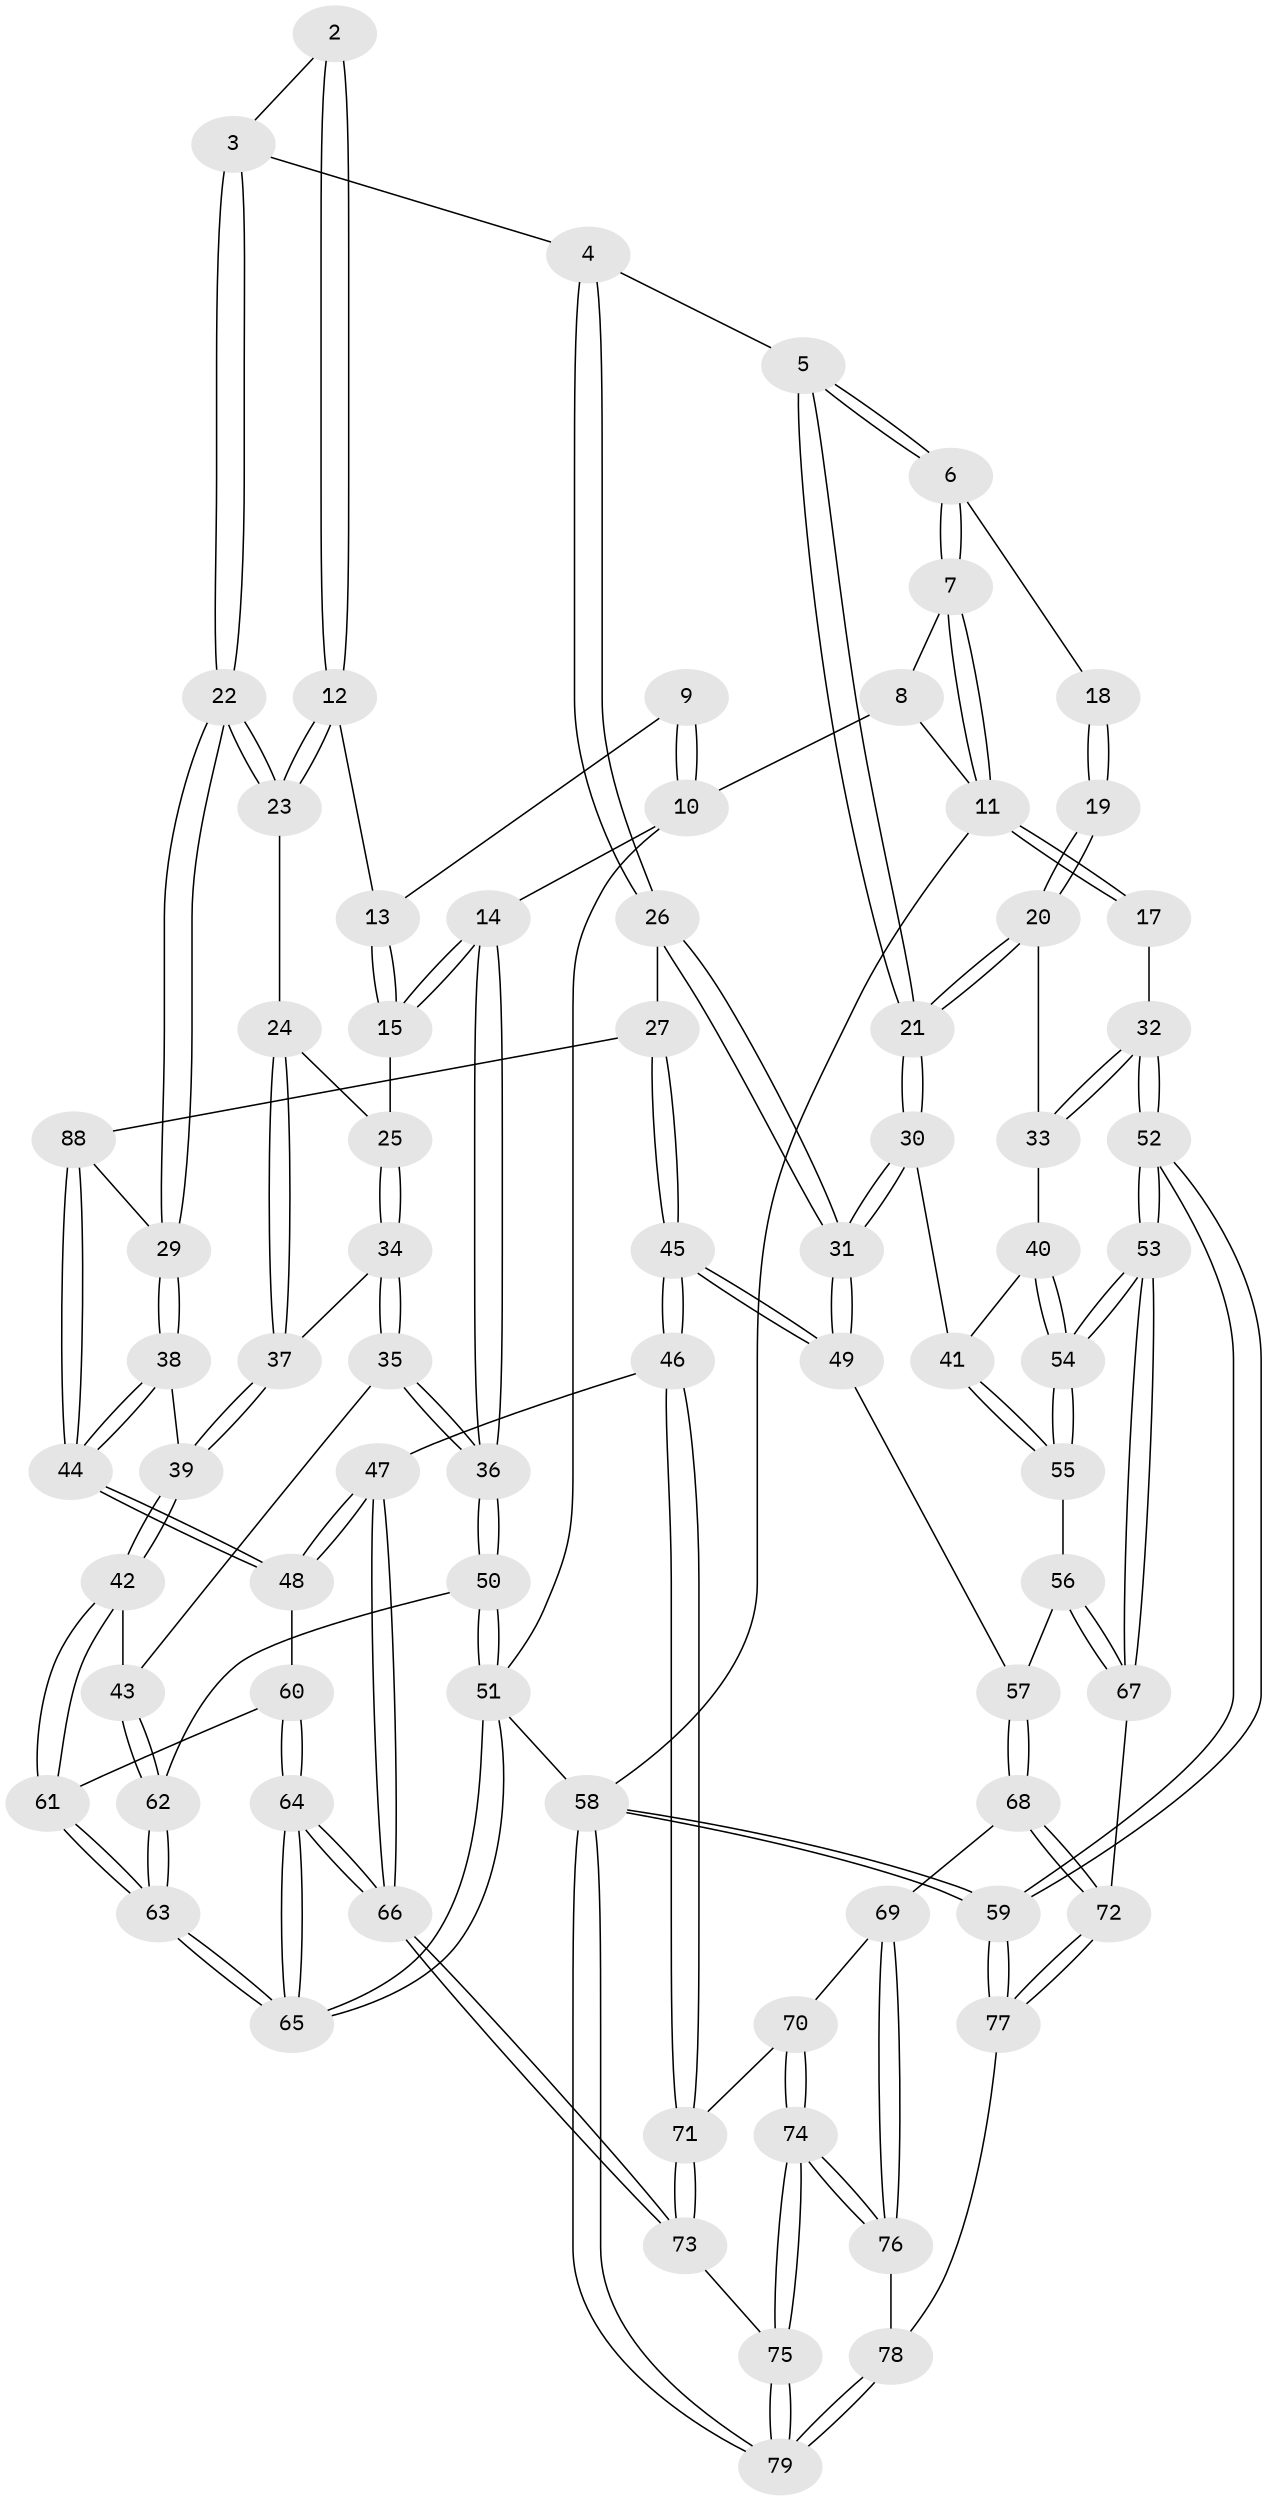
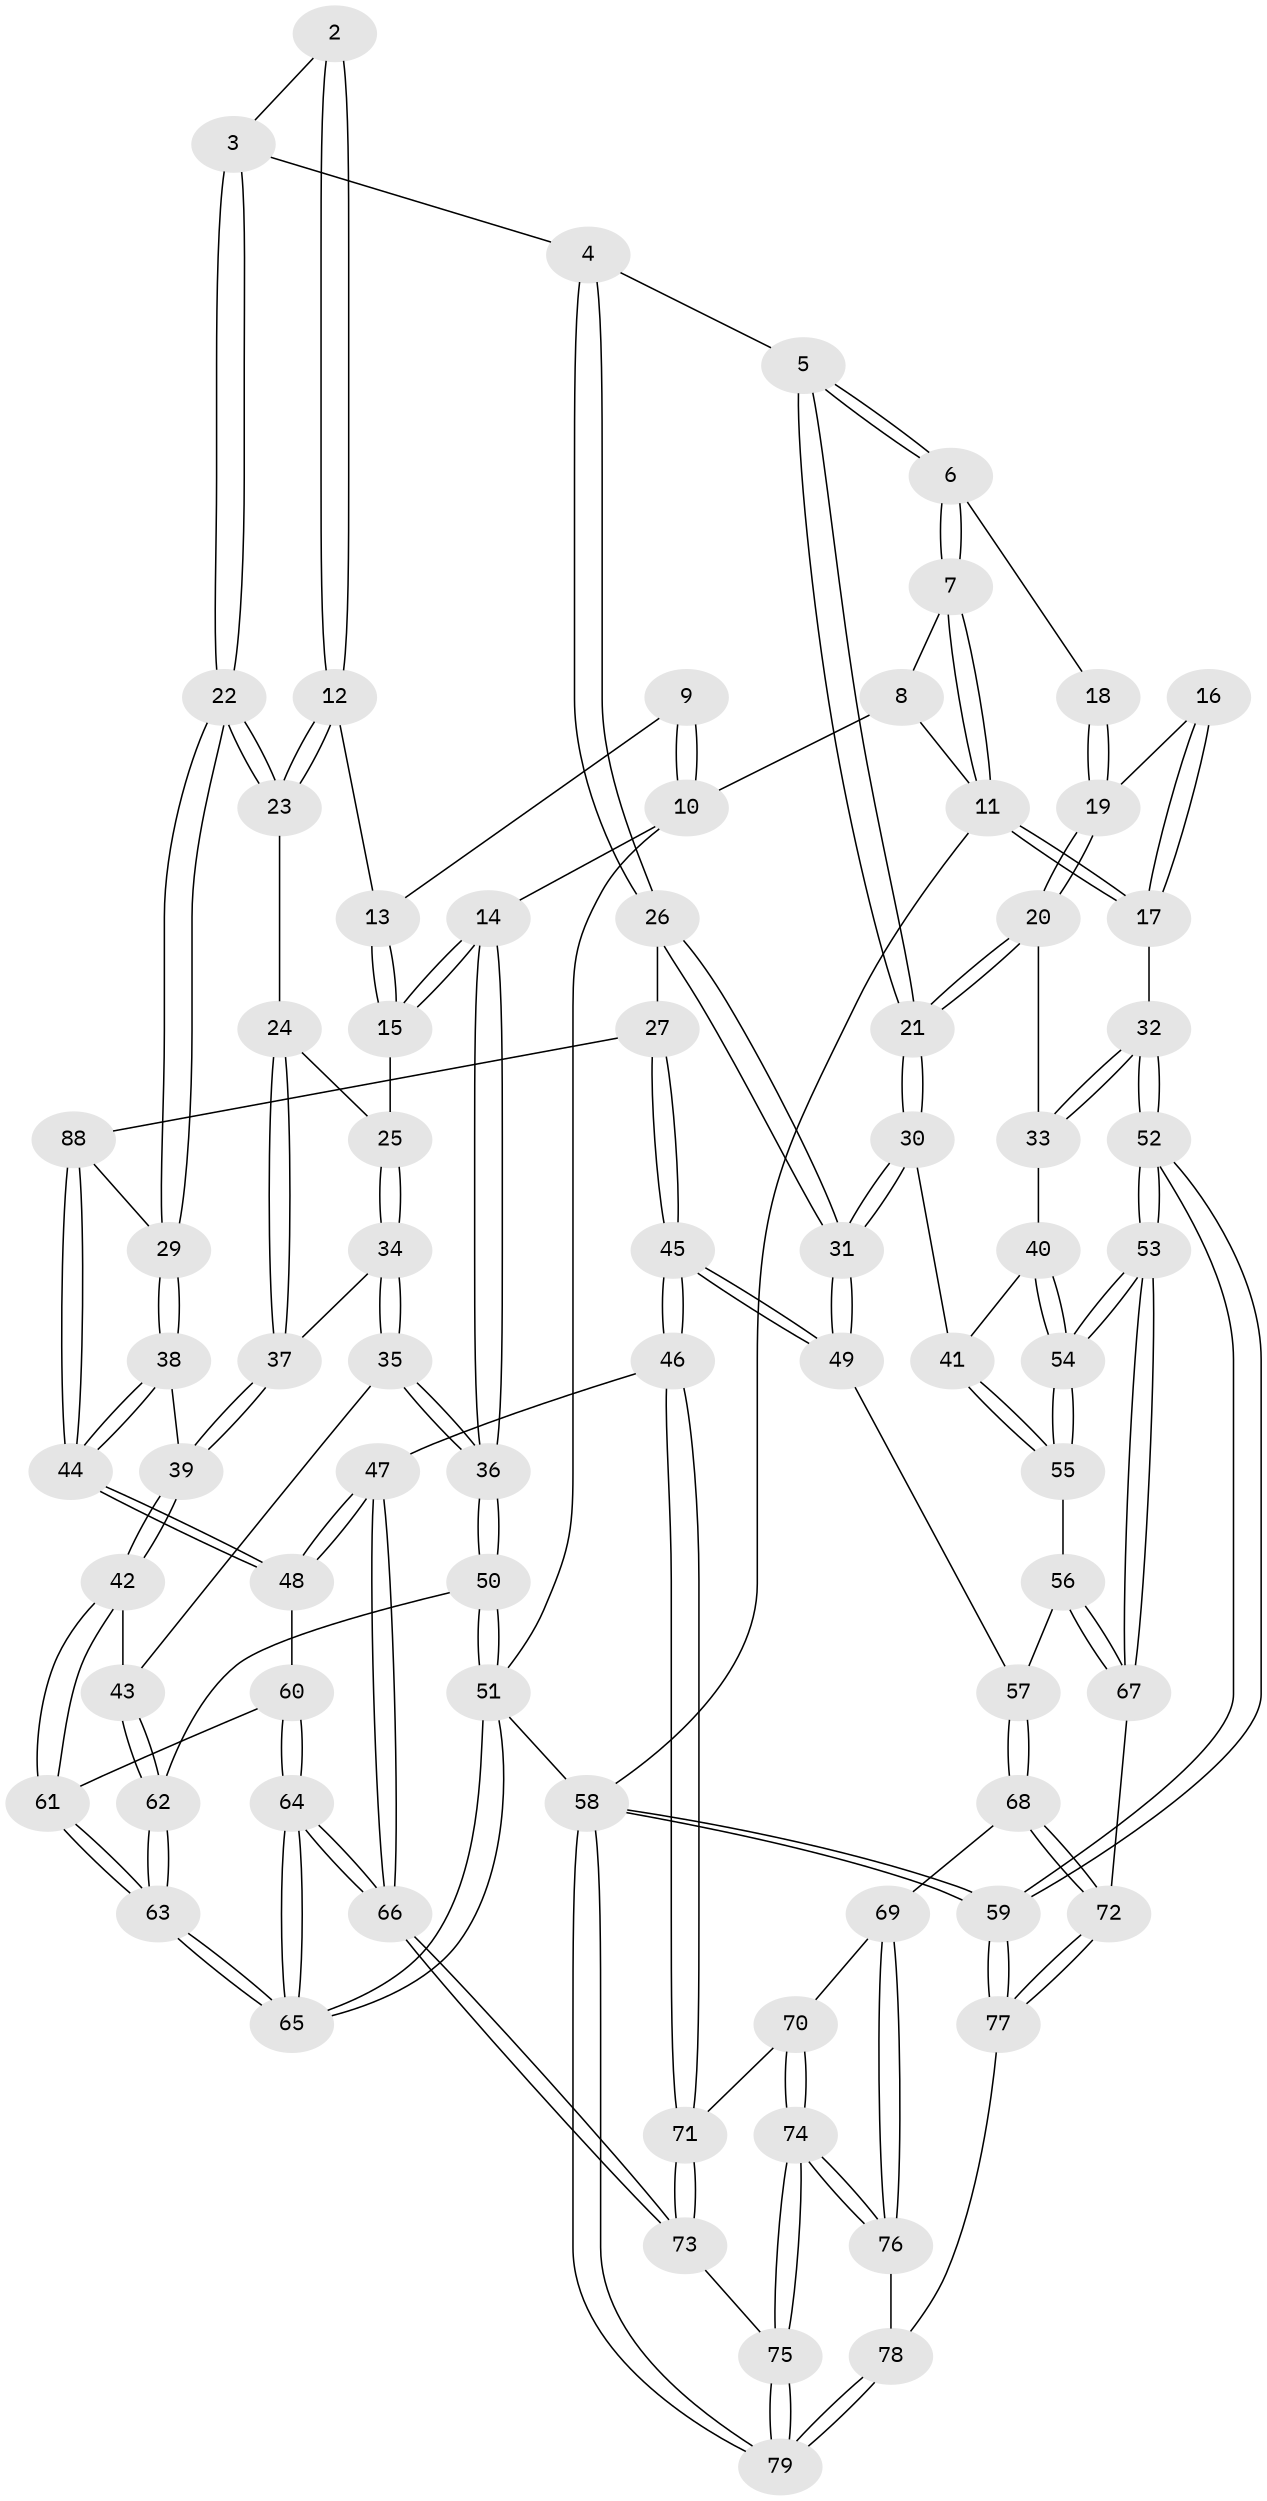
none -> (1209, 697)
